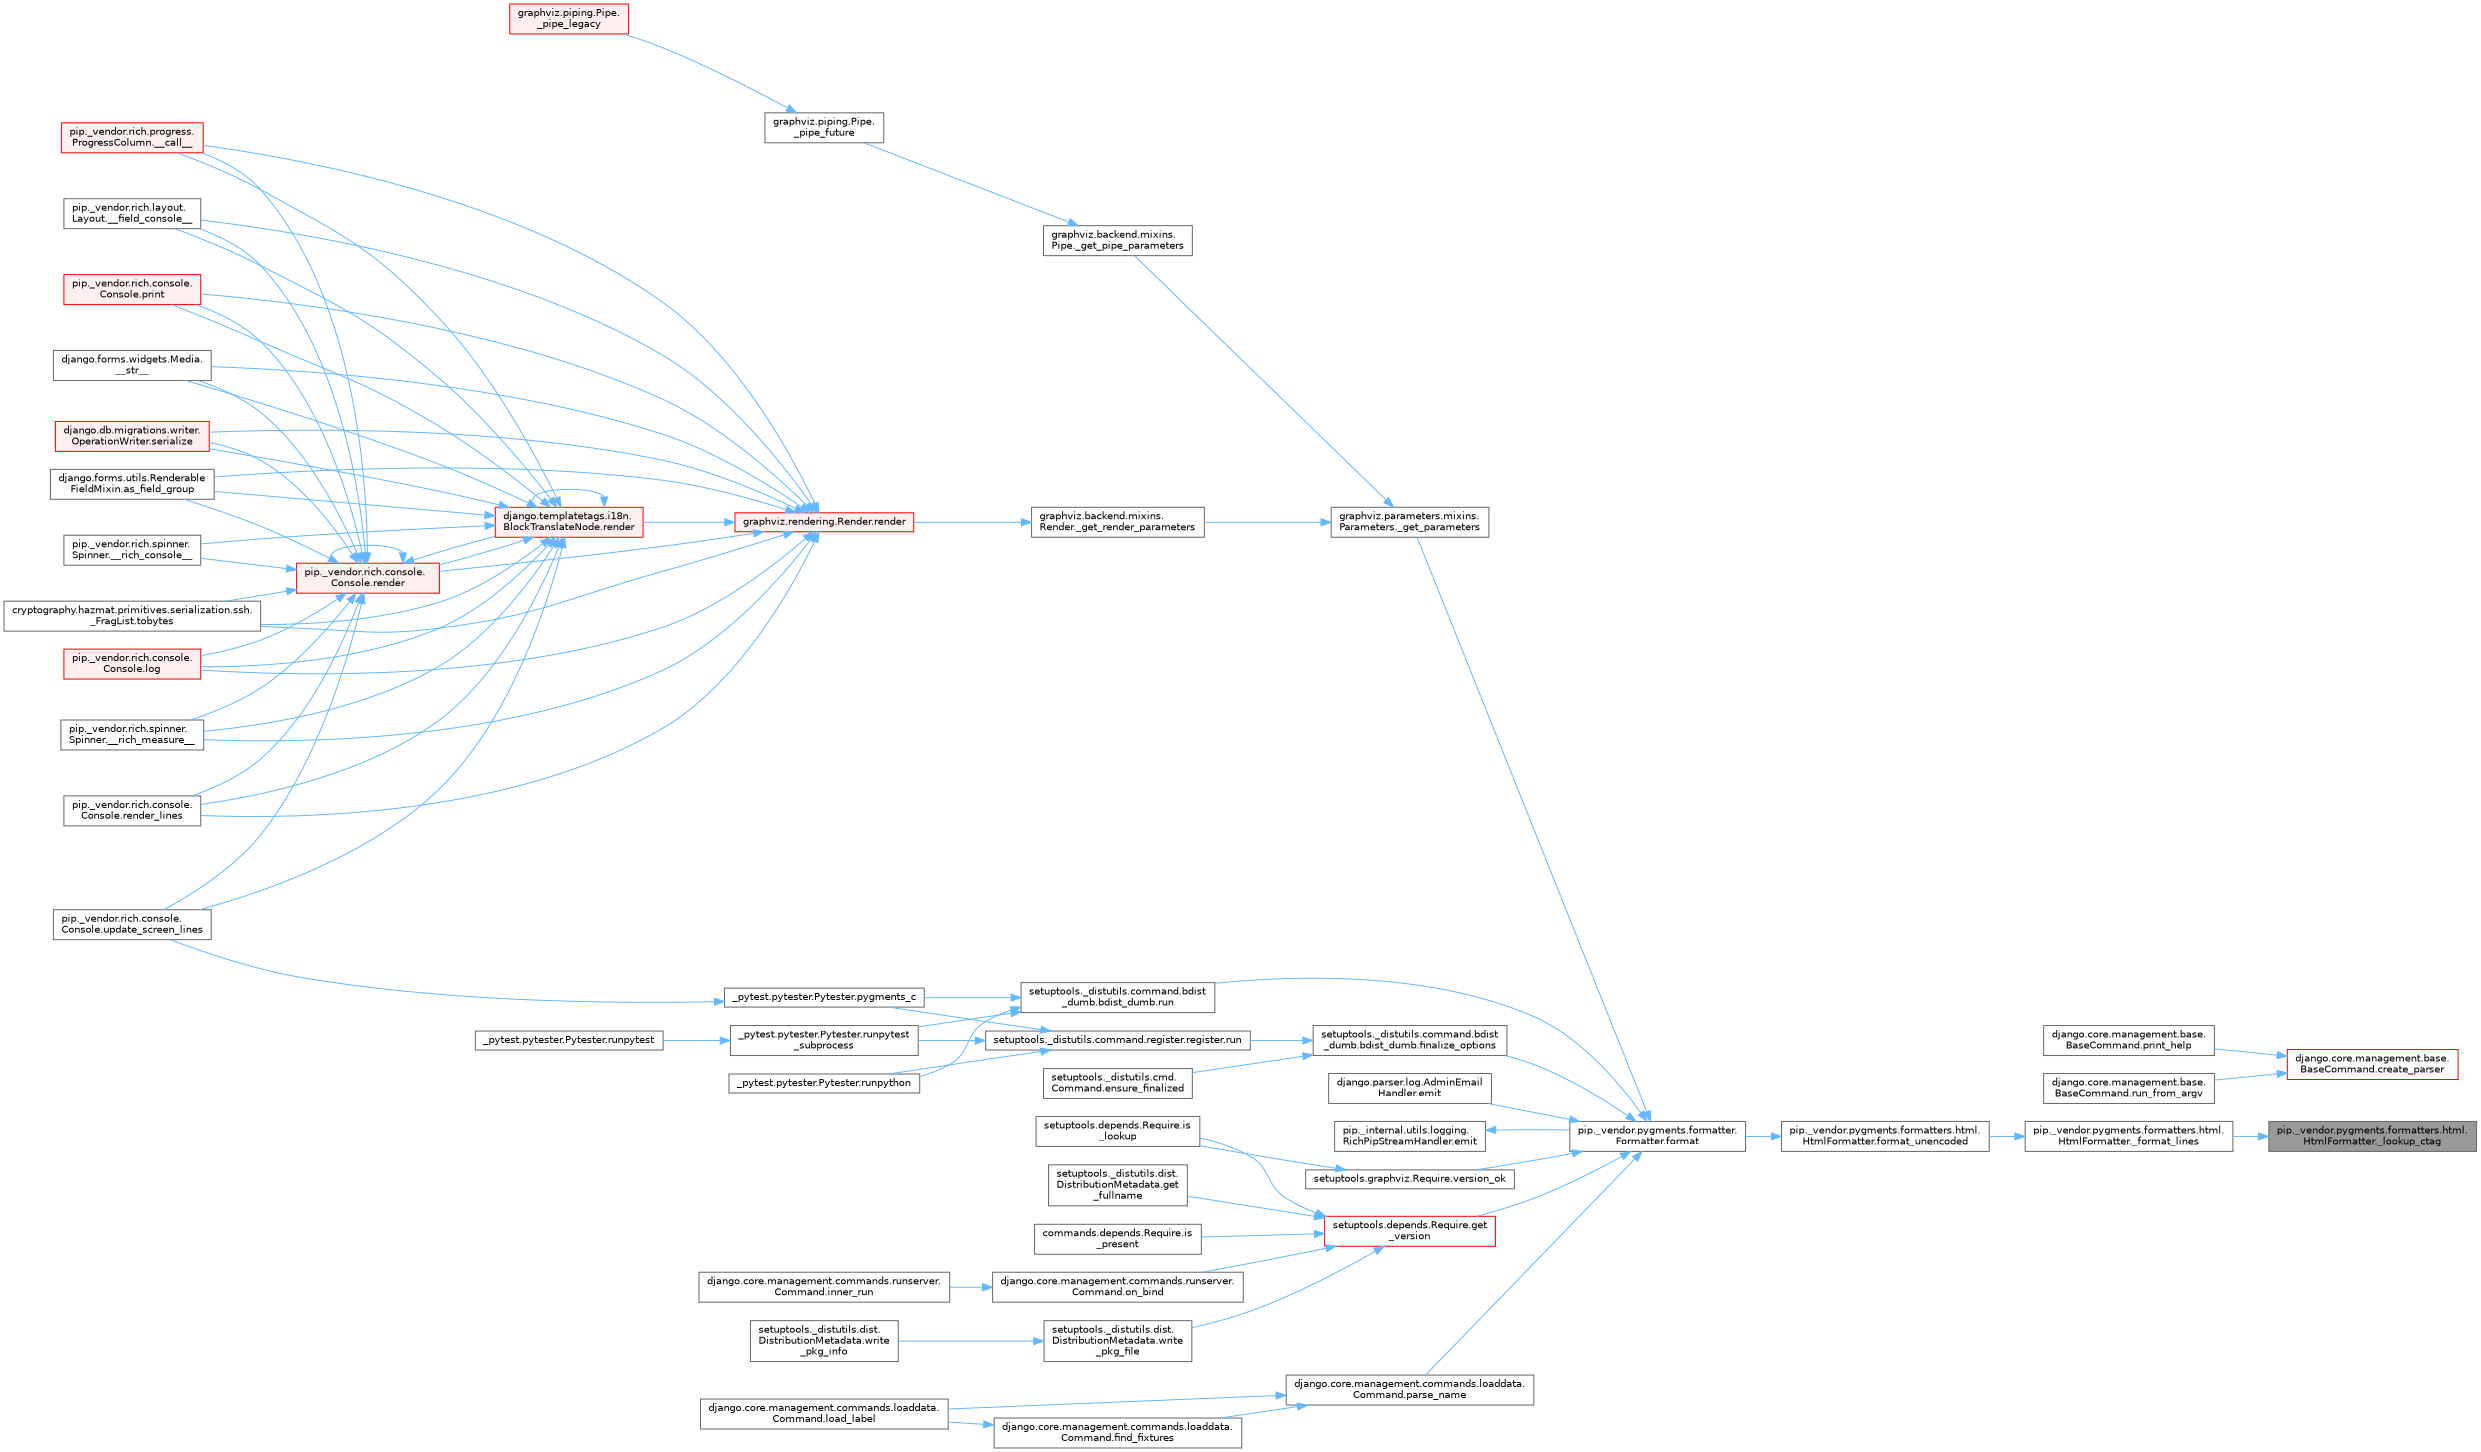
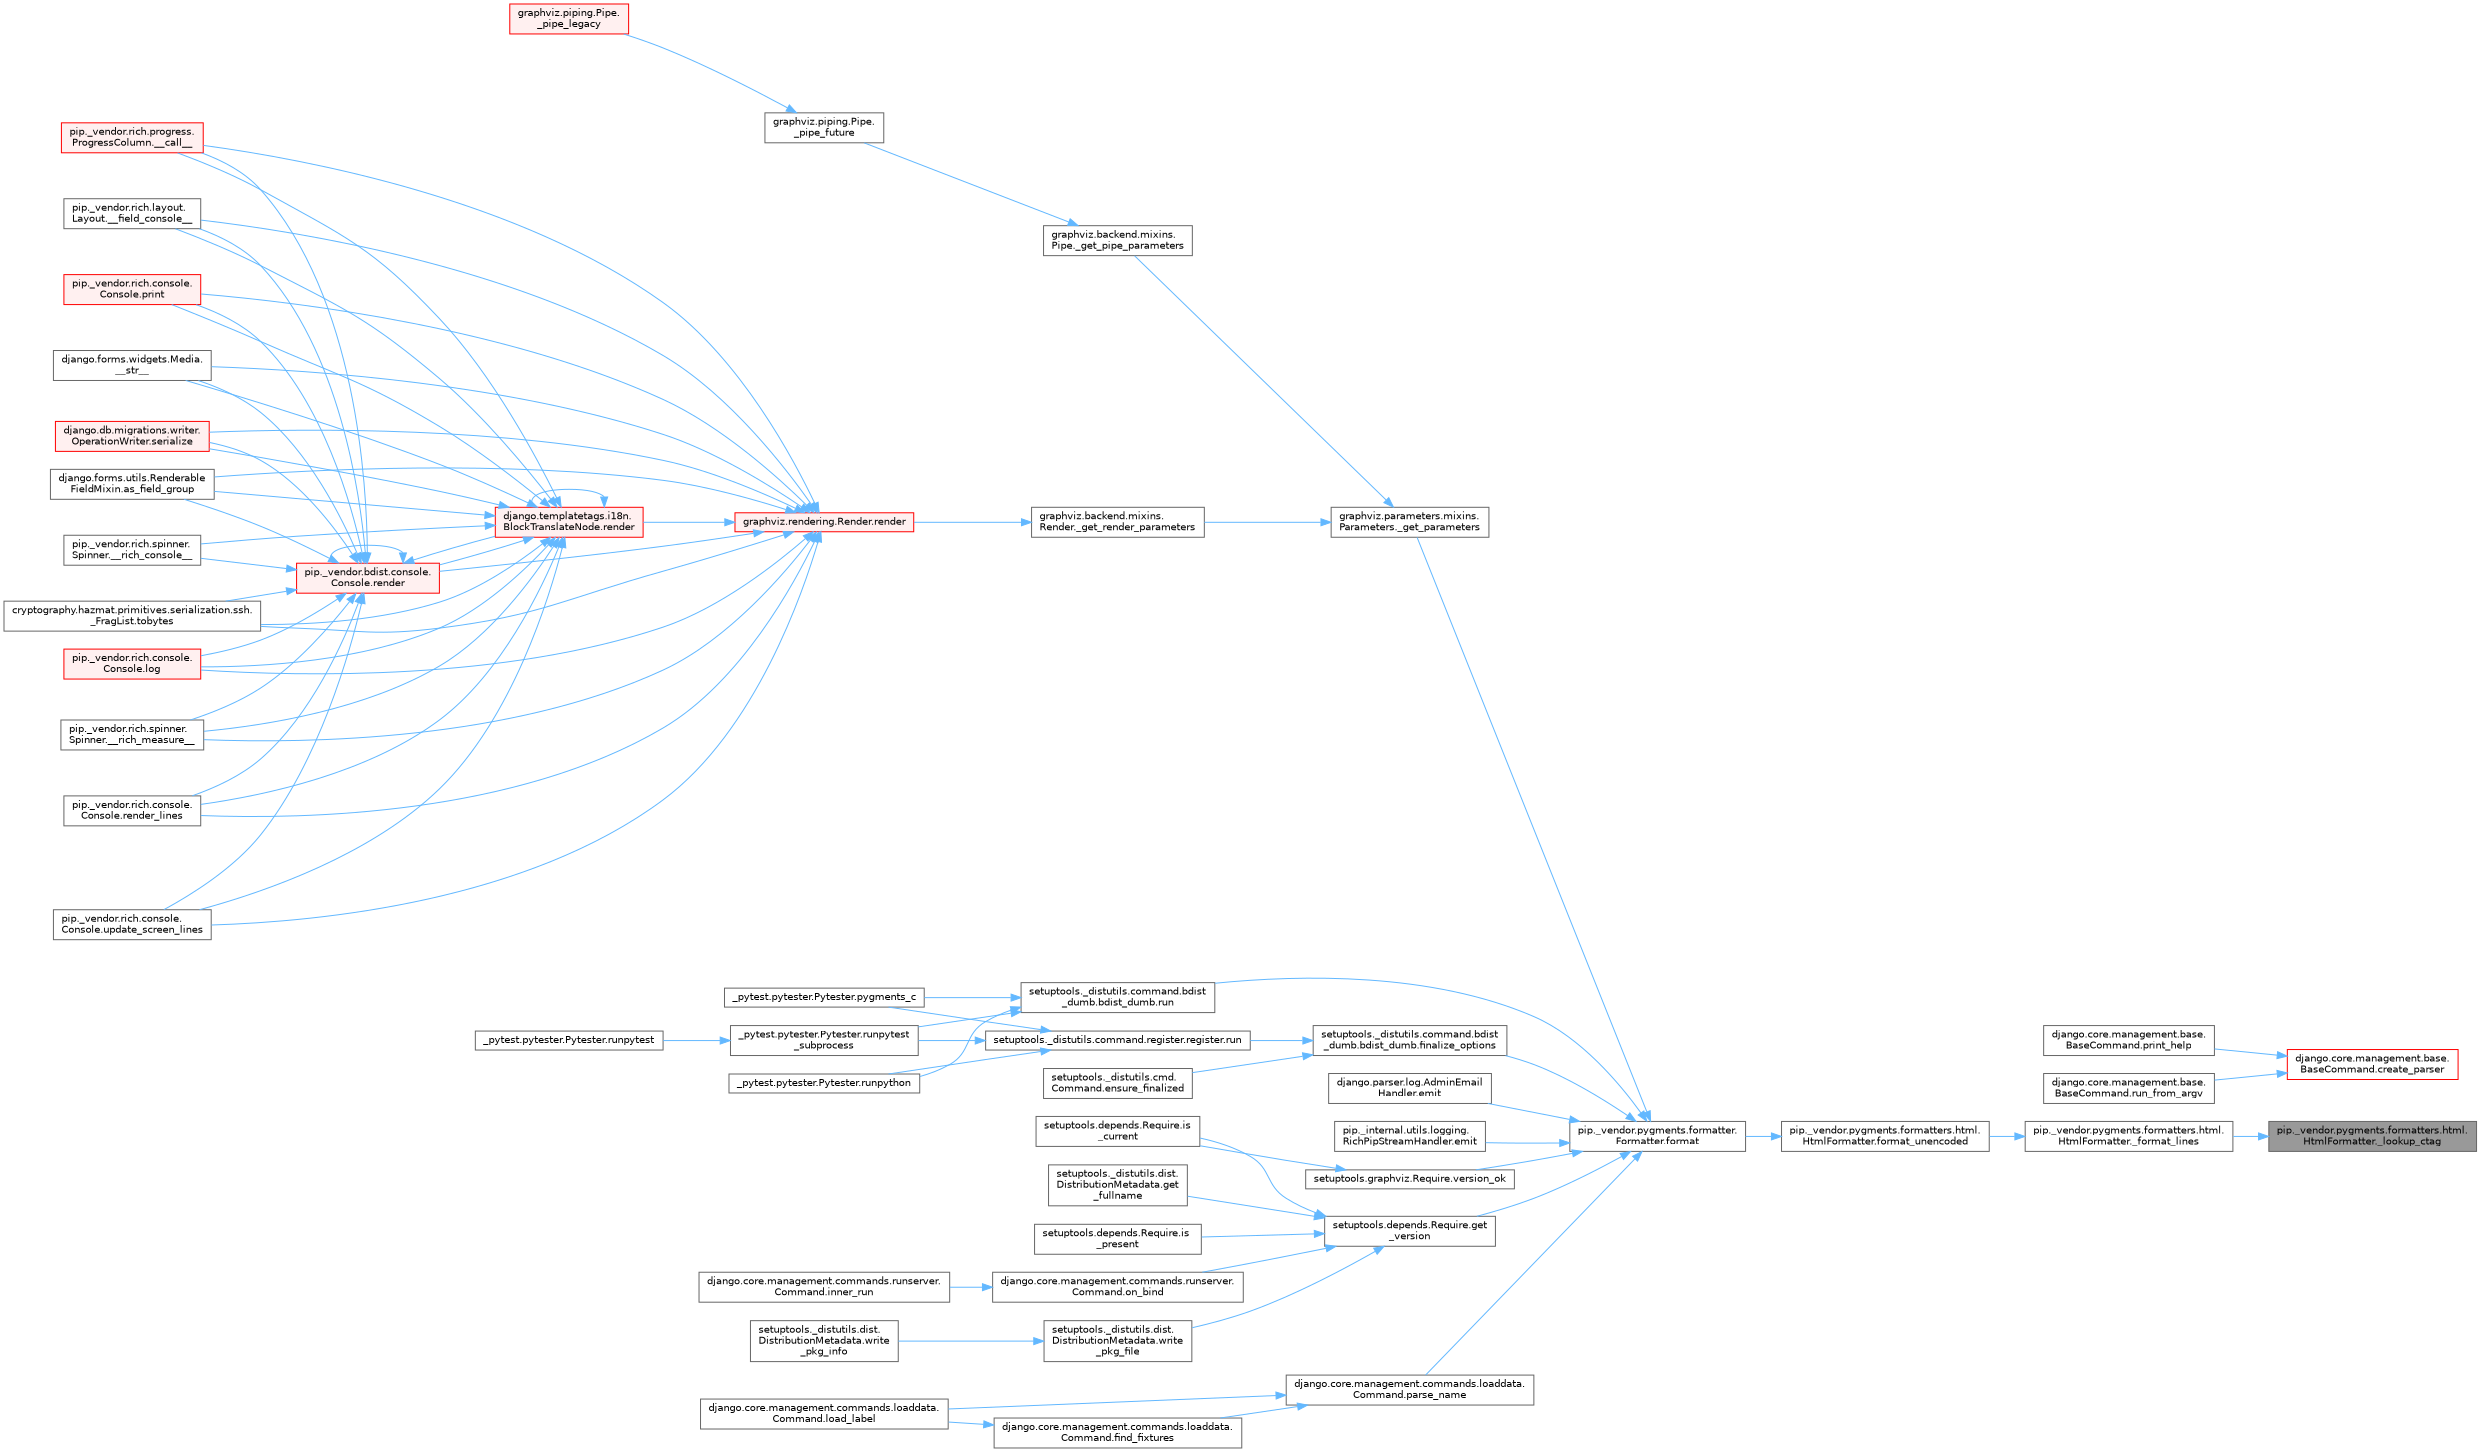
(368, 578) -> (368, 578)
(439, 994) -> (590, 843)
(1533, 1130) -> (1523, 1143)
(1118, 1131) -> (1118, 1131)
(1410, 1231) -> (1410, 1231)
(1118, 1239) -> (1118, 1239)
